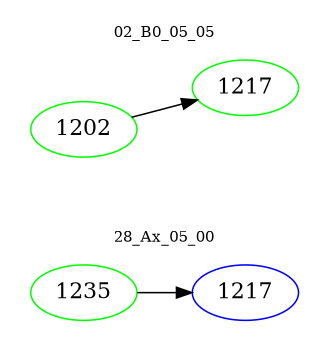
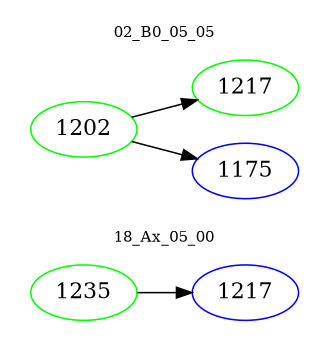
none -> (245, 171)
(165, 238) -> (165, 238)
